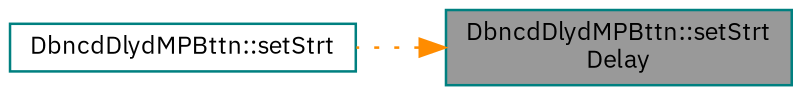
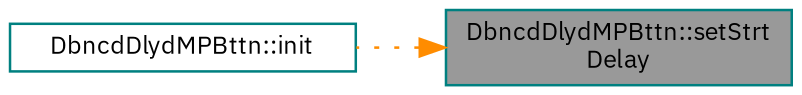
(183, 48) -> (183, 48)
